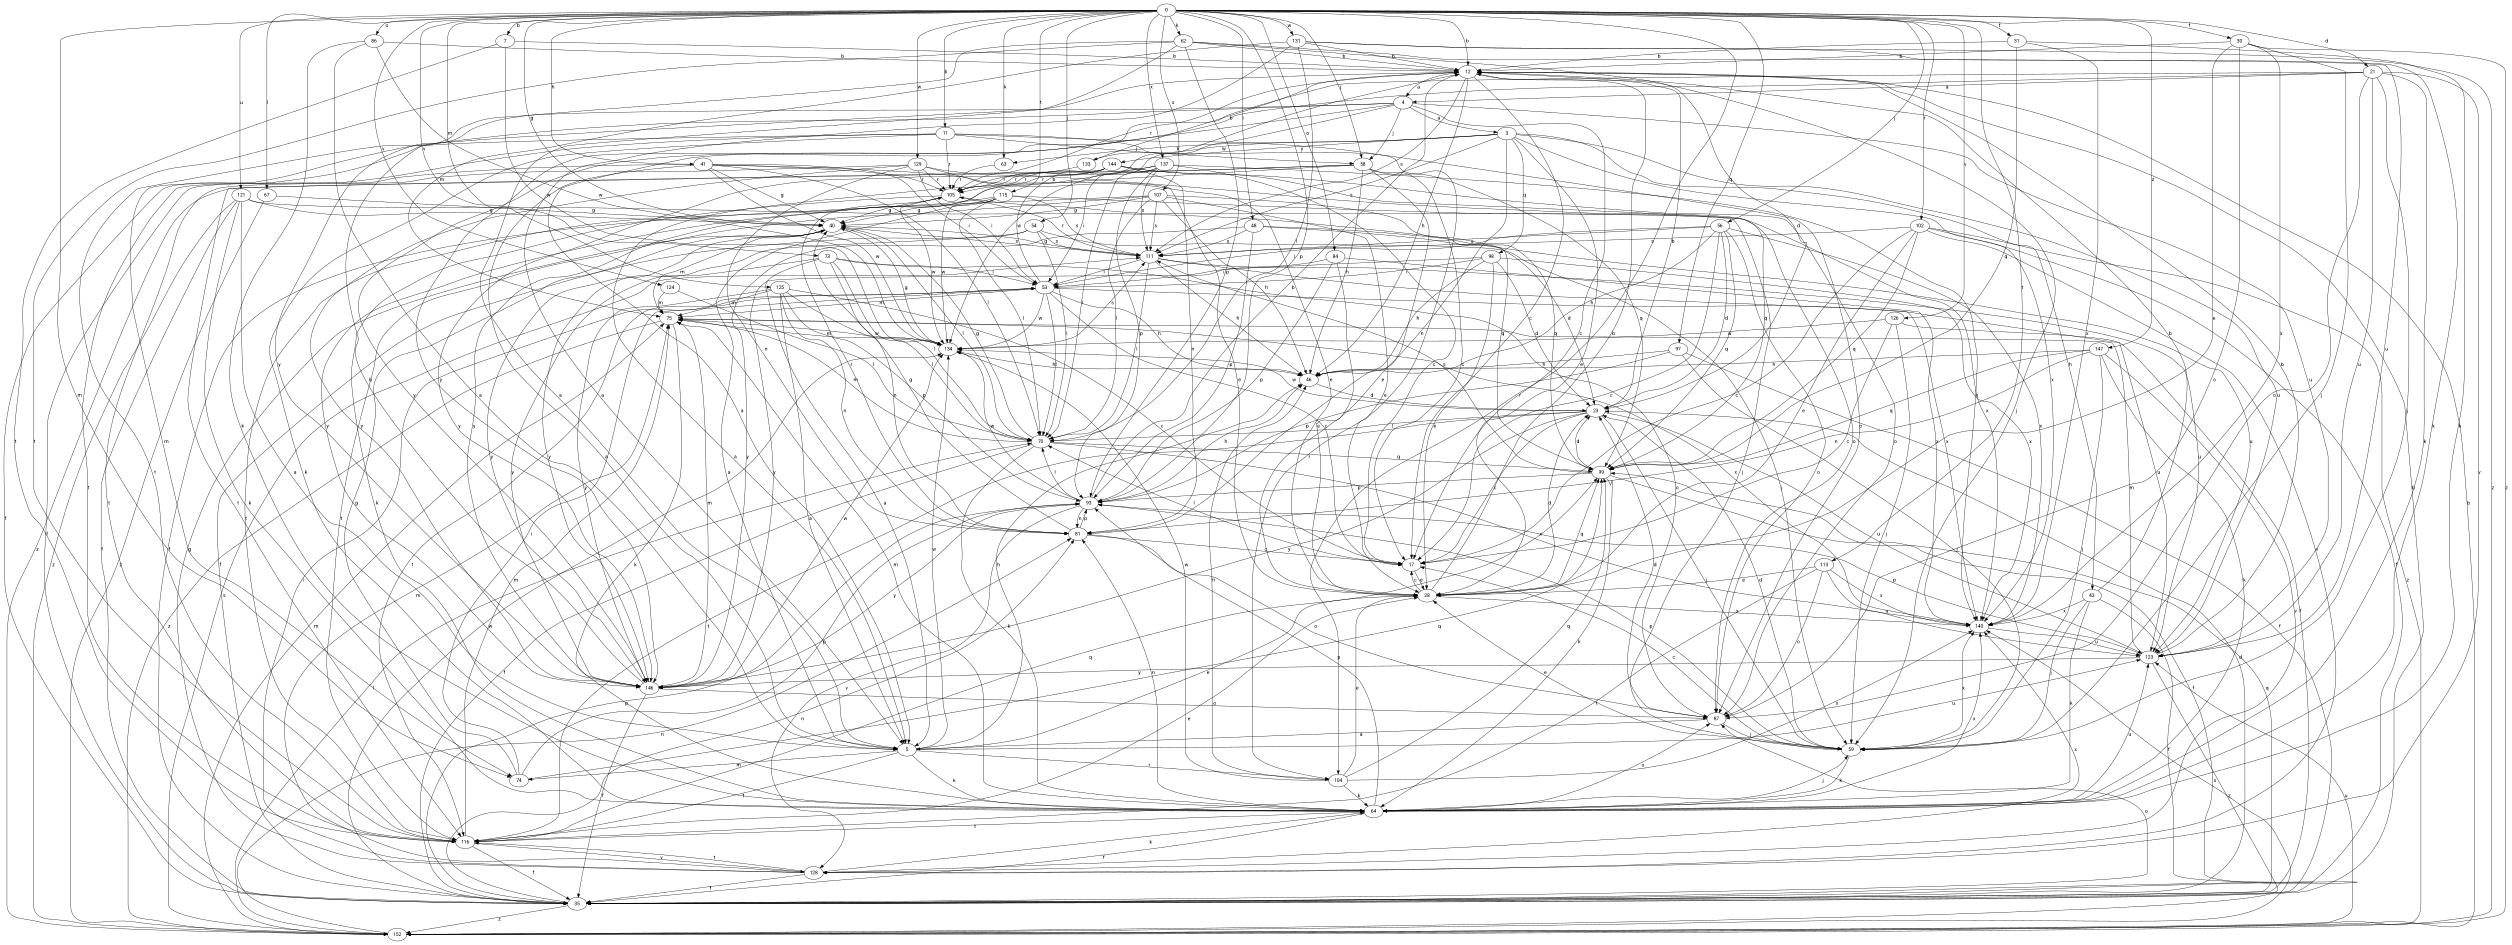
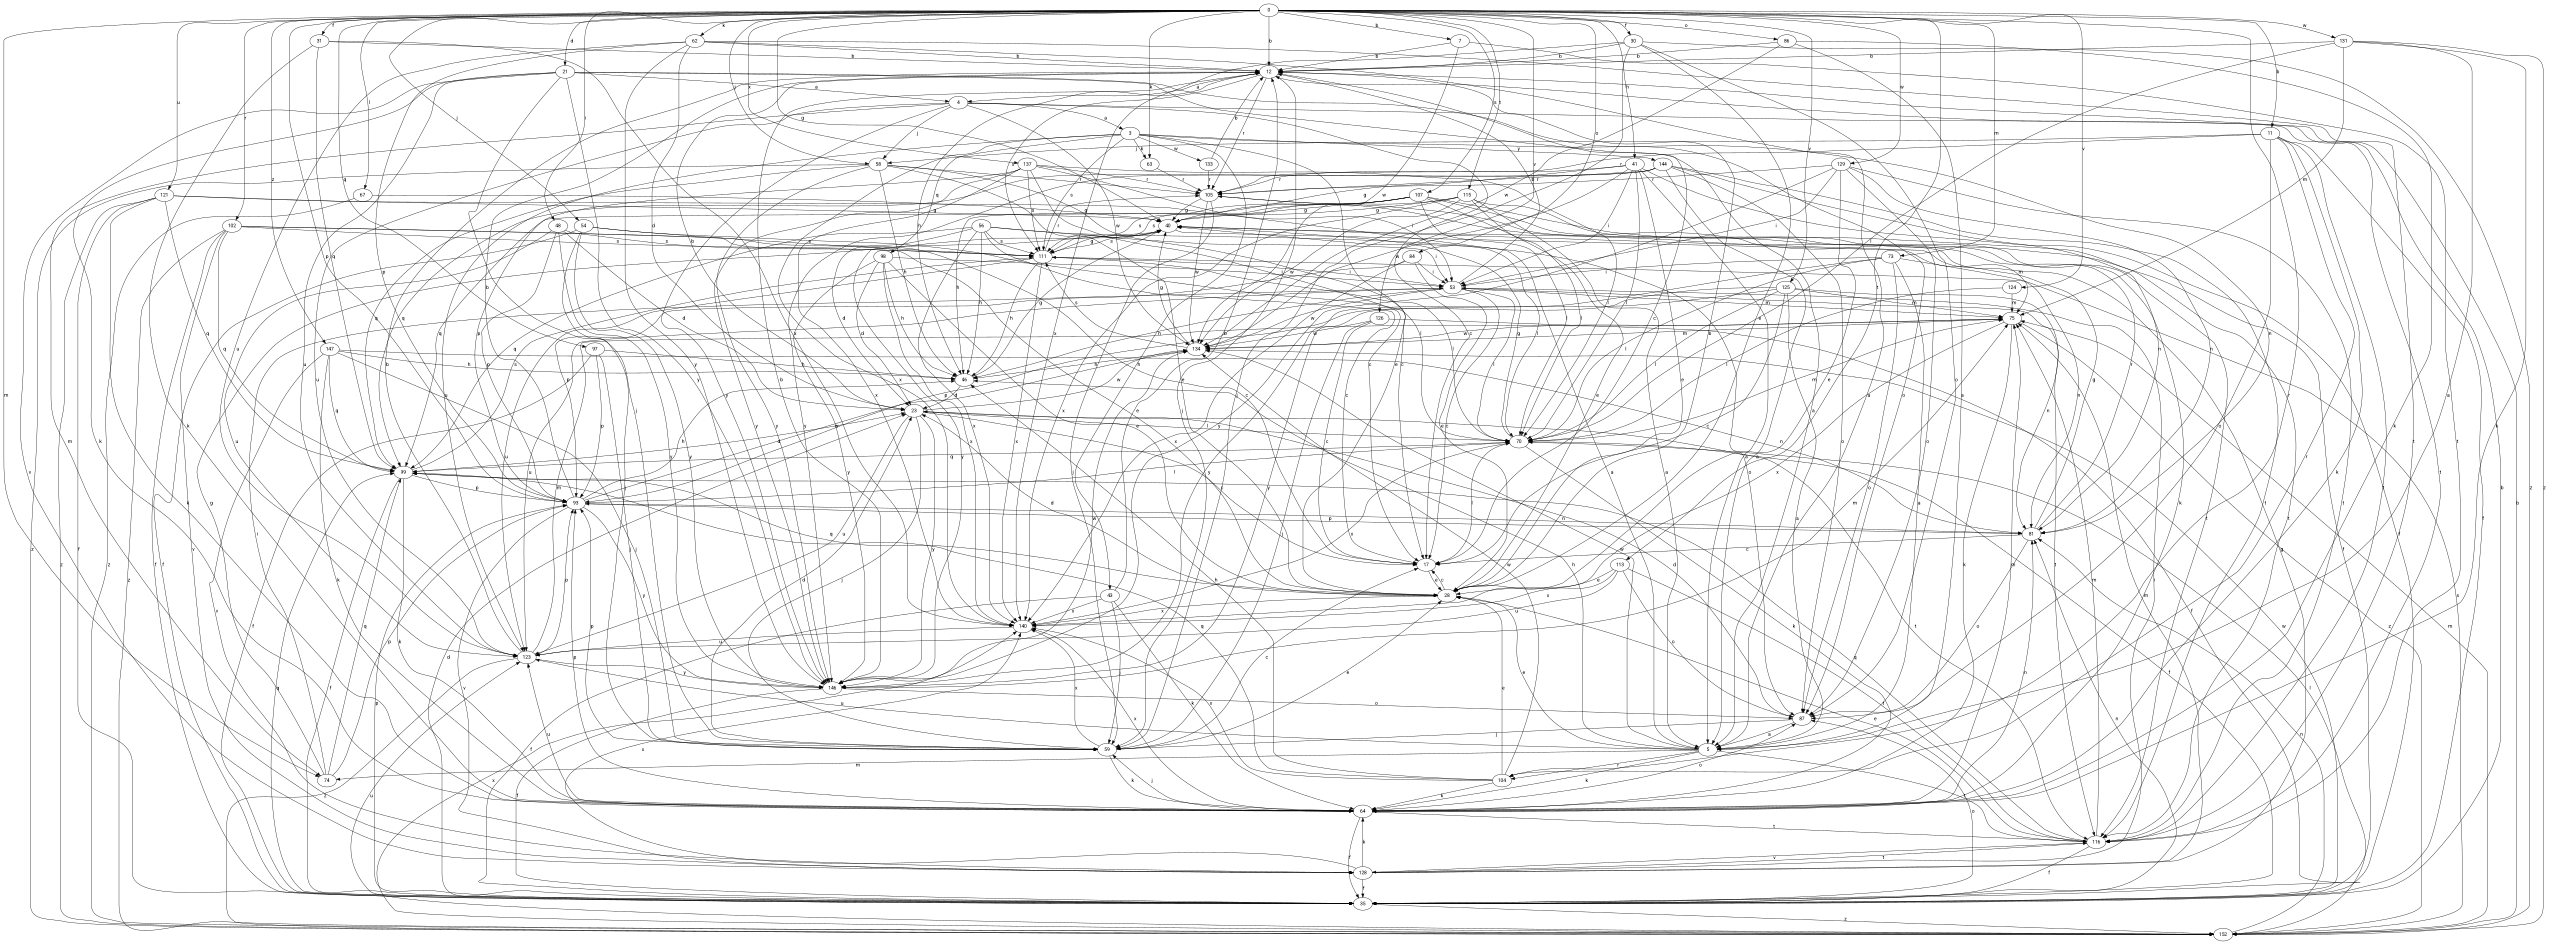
(1915, 38) -> none
none -> (1052, 289)
